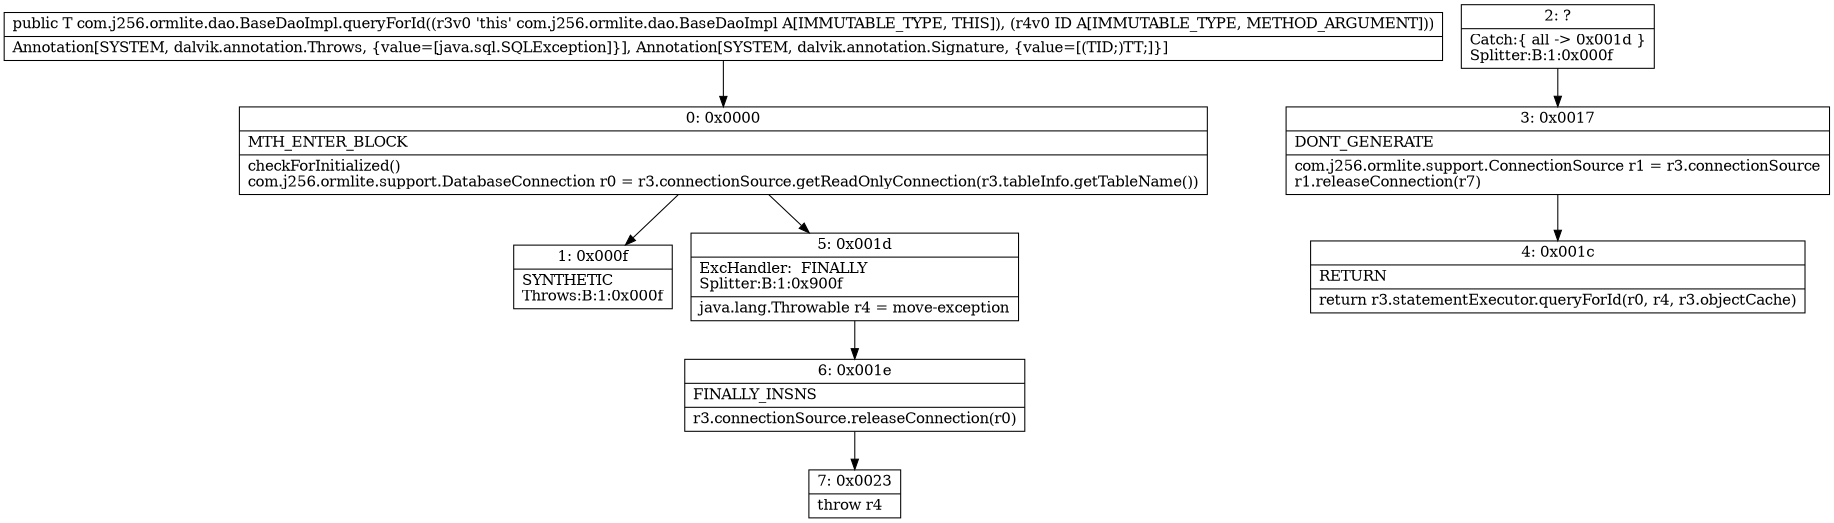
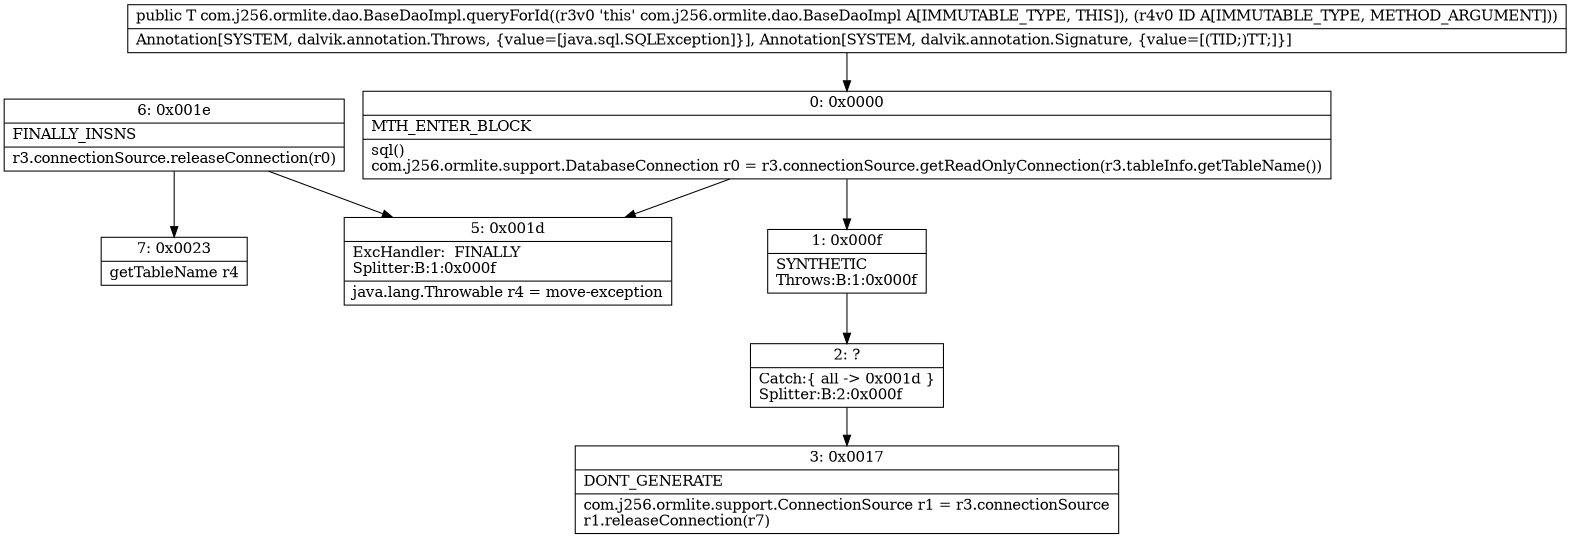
(1542, 56) -> (831, 395)
(324, 166) -> (388, 151)
(1558, 277) -> none
(771, 284) -> (425, 269)
none -> (847, 313)
(855, 335) -> (326, 192)
(850, 505) -> (174, 273)
